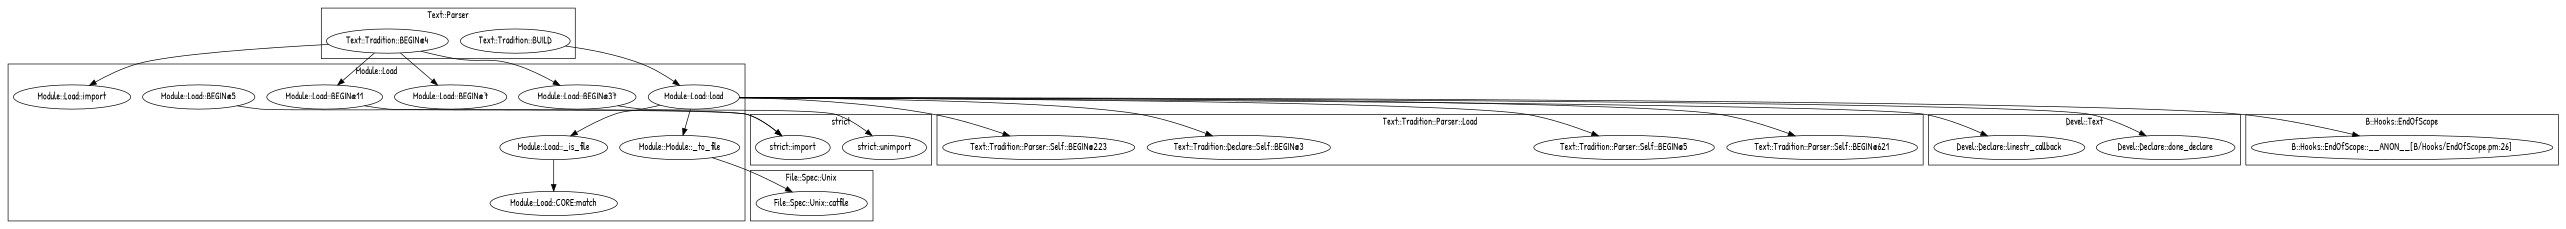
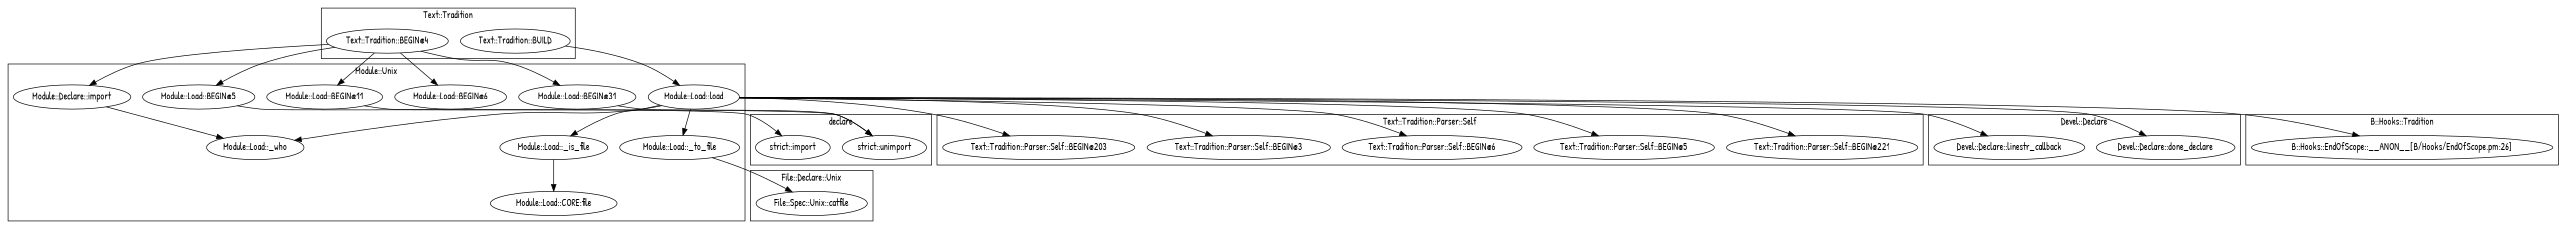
(448, 16) -> (448, 16)
none -> (277, 59)
(377, 72) -> (377, 72)
(72, 97) -> (72, 97)
(451, 97) -> (451, 97)
(577, 97) -> (577, 97)
(573, 110) -> (618, 110)
(841, 122) -> (841, 122)
(1430, 122) -> (1430, 122)
(2084, 122) -> (2084, 122)
(2402, 122) -> (2402, 122)
none -> (255, 148)
(680, 148) -> (680, 148)
(1039, 148) -> (1039, 148)
(1239, 148) -> (1239, 148)
none -> (1432, 148)
(1822, 148) -> (1822, 148)
(812, 178) -> (812, 178)
(554, 203) -> (554, 203)
